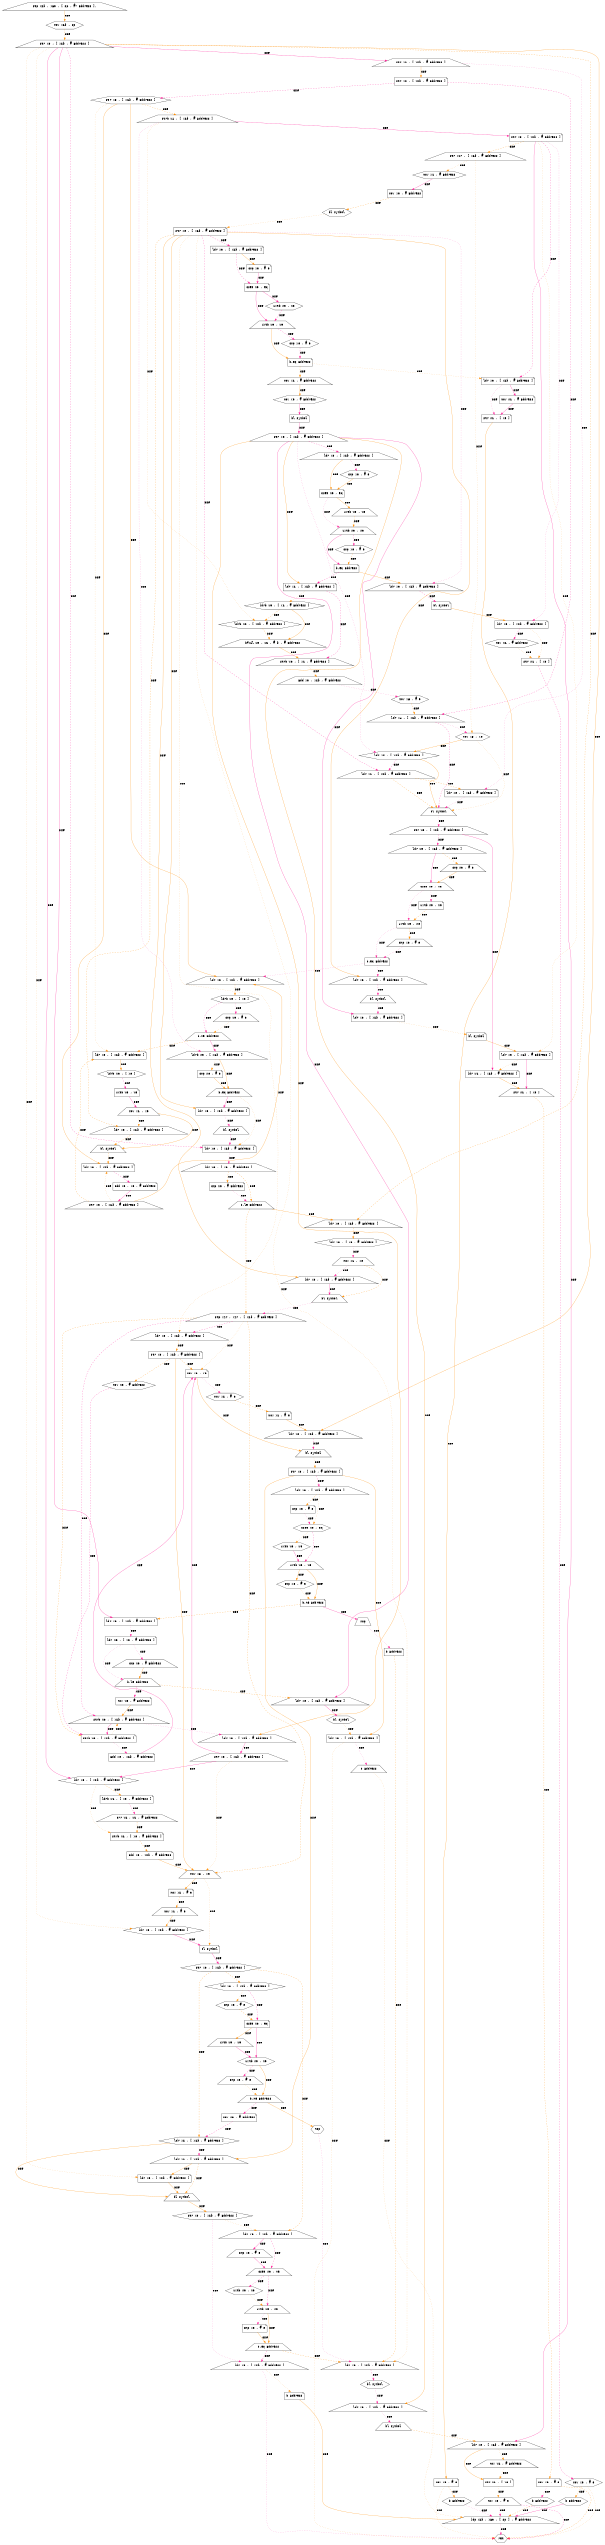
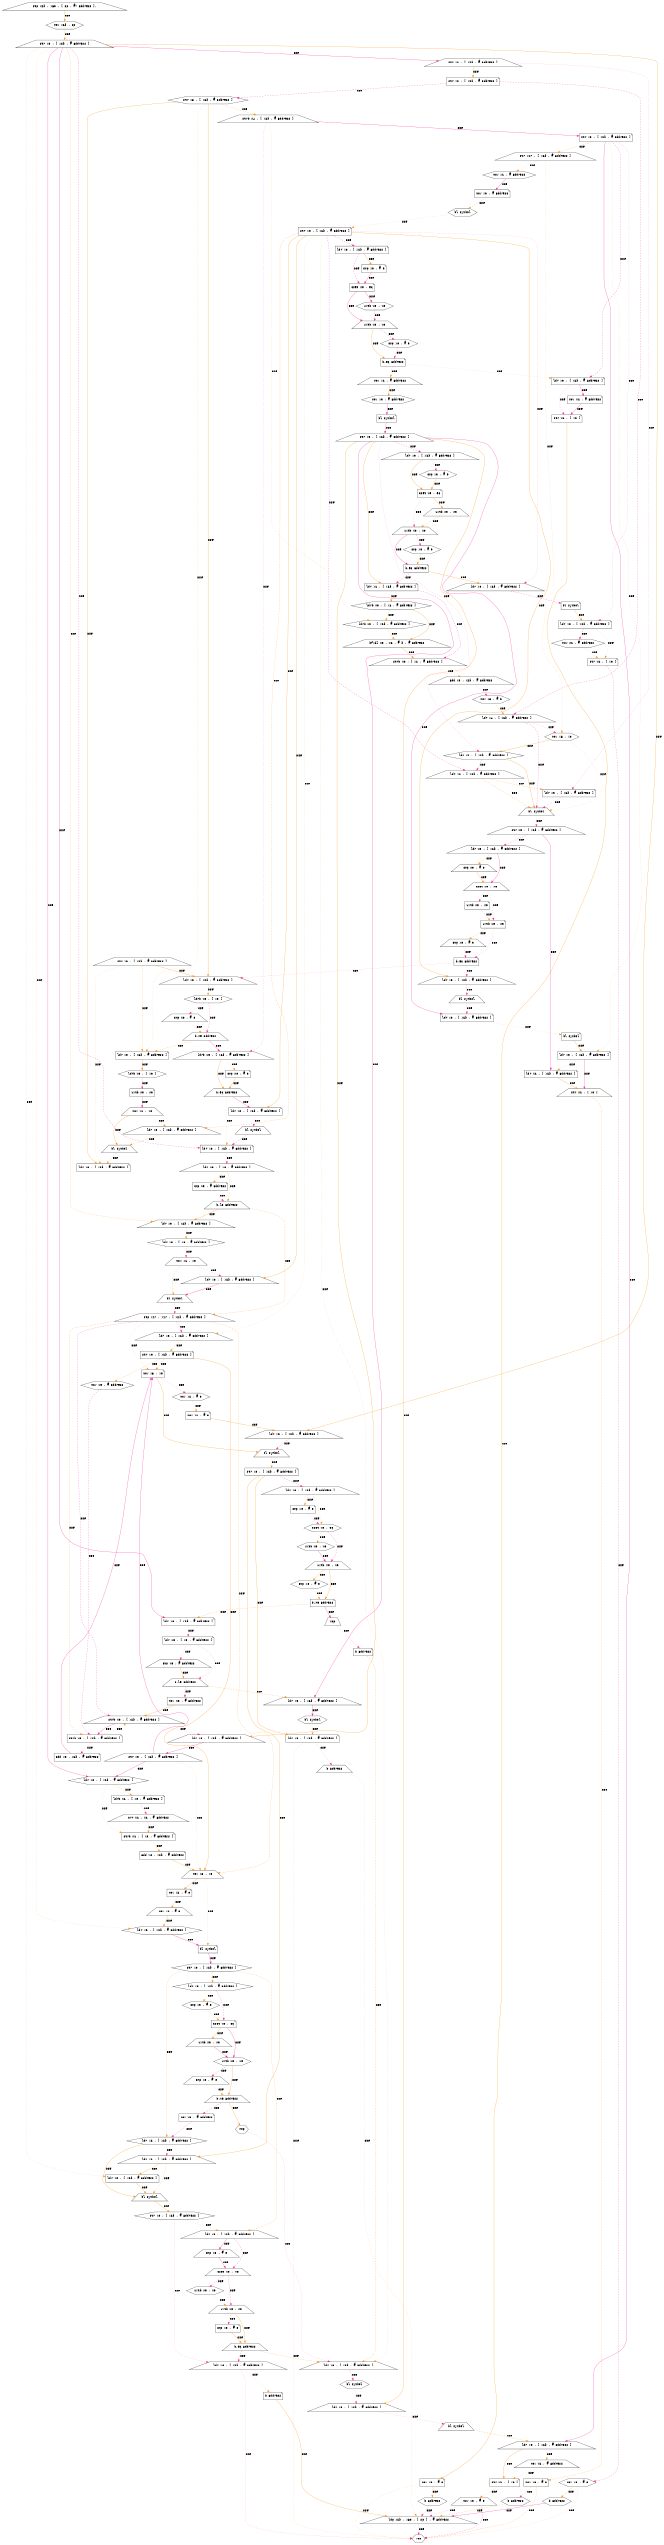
(135, 1186) -> none
